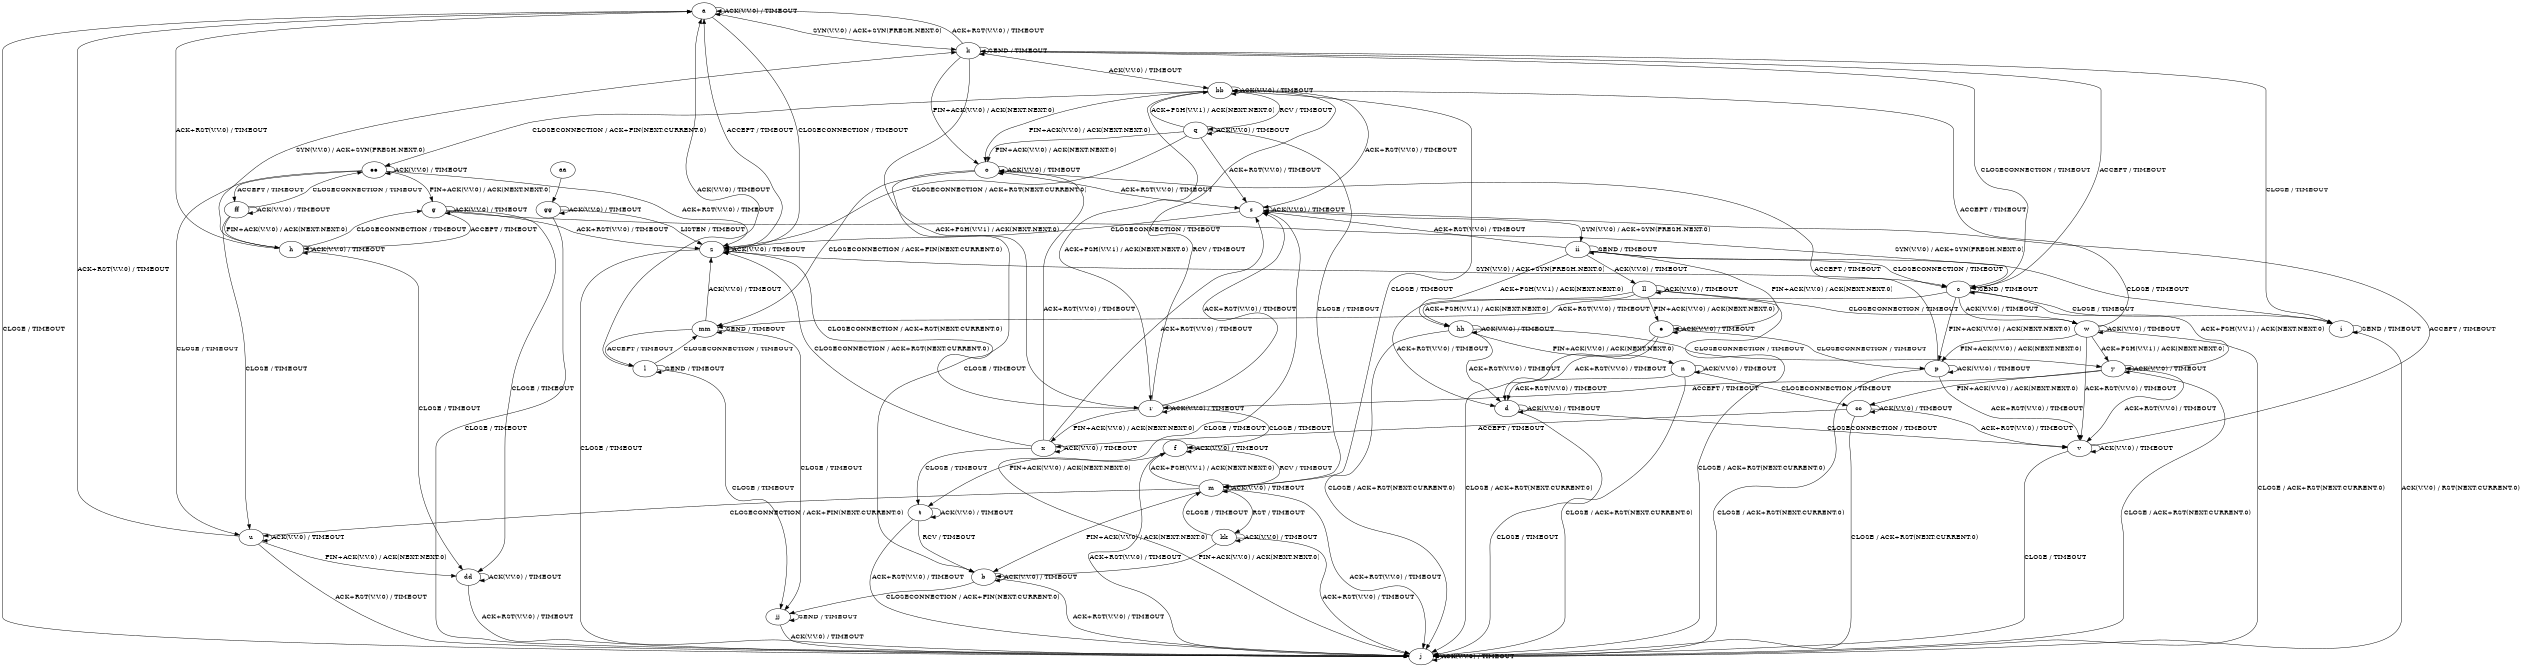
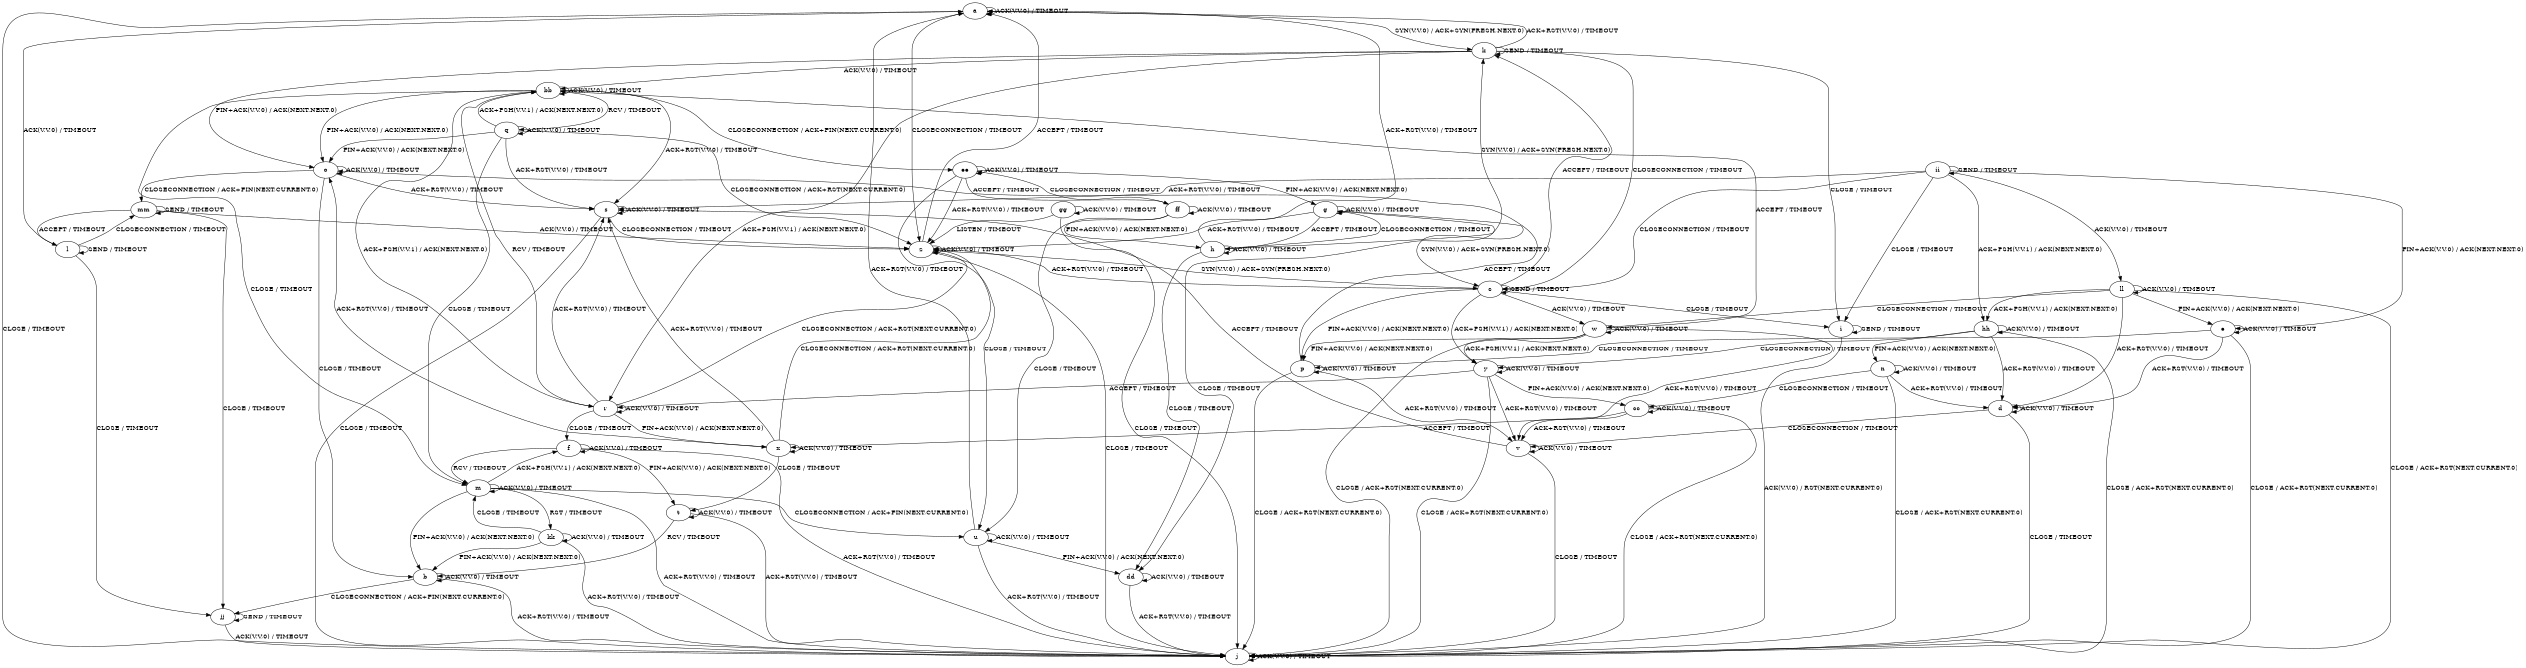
(563, 170) -> none
(1411, 218) -> none
(1336, 318) -> (1206, 284)
